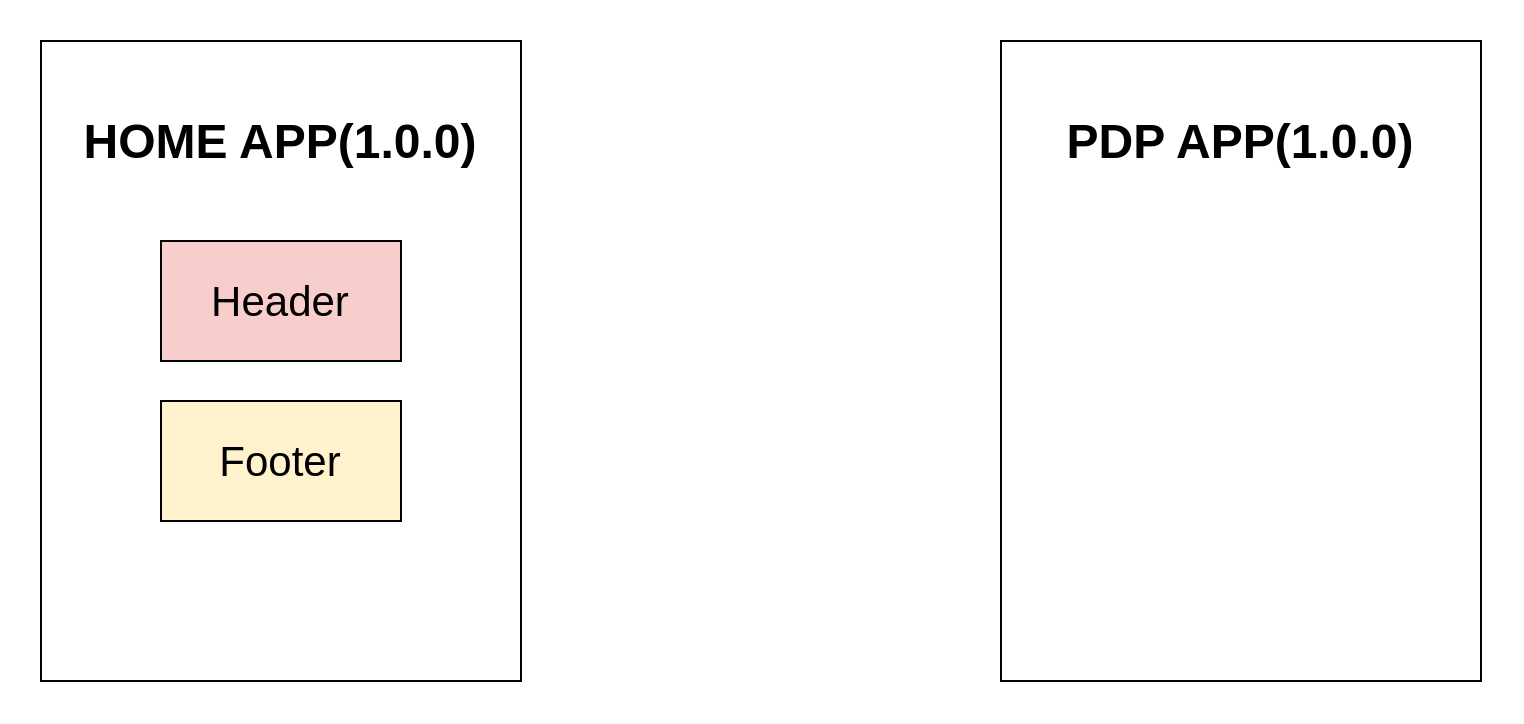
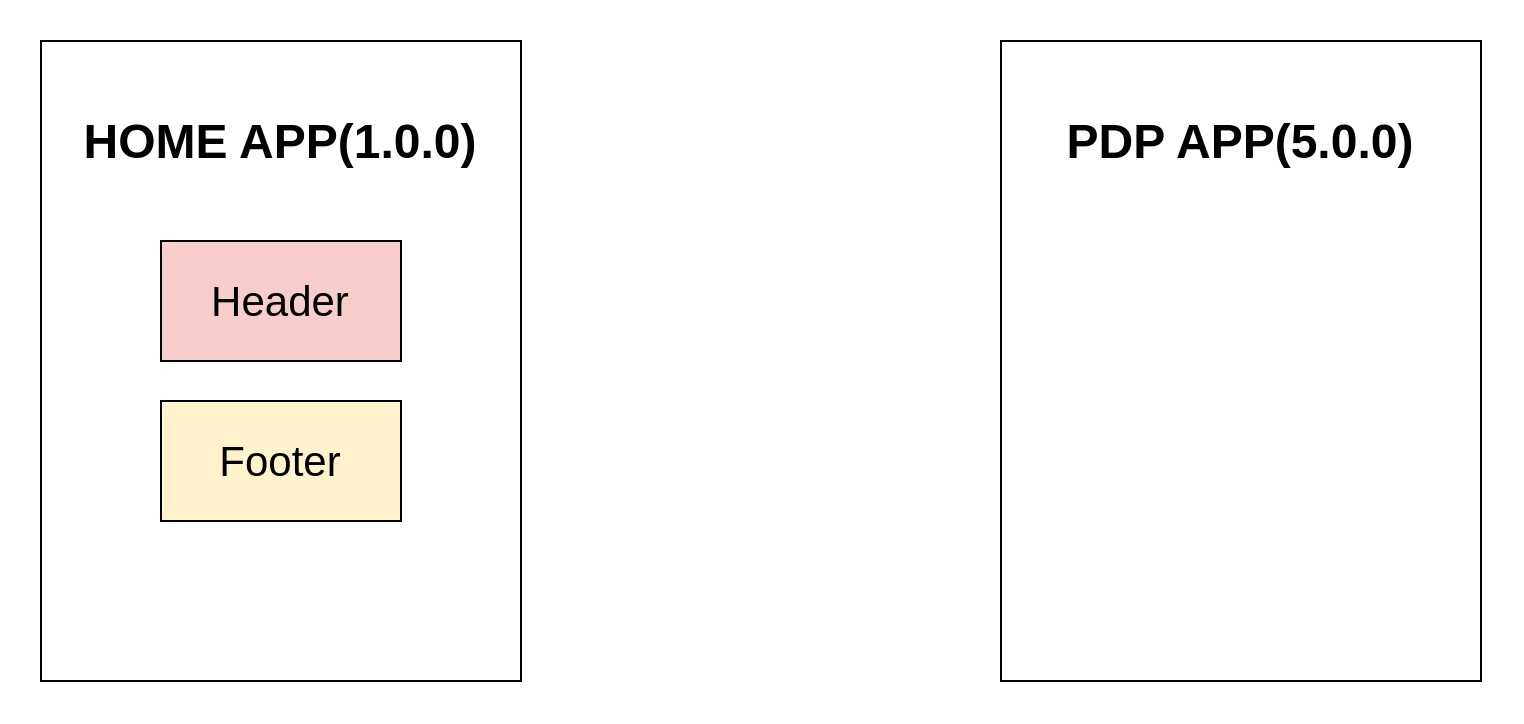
(1241, 69) -> (1241, 69)
